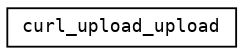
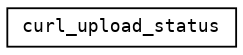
(122, 27) -> (122, 27)
